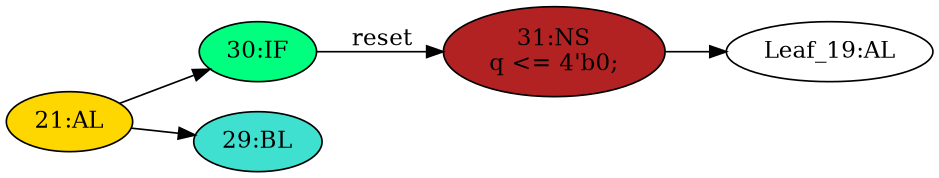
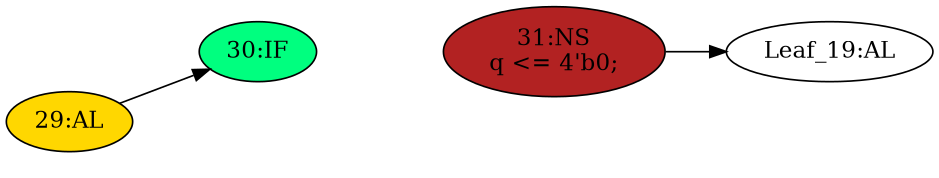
(372, 52) -> none
(70, 122) -> (70, 122)
(258, 142) -> none
